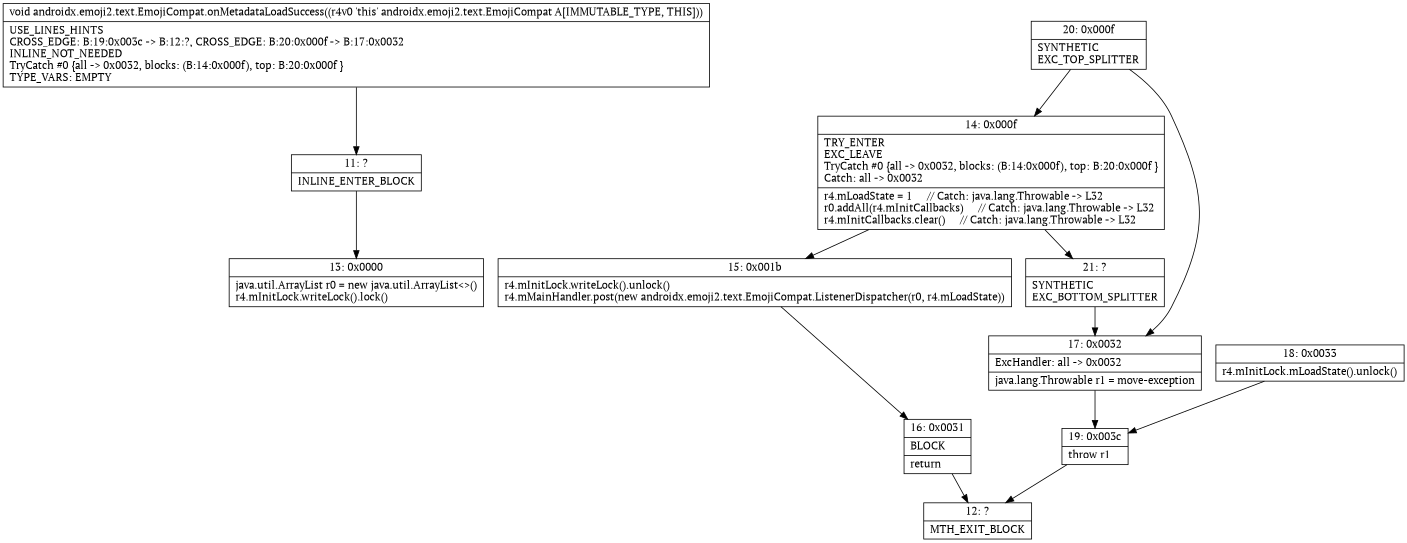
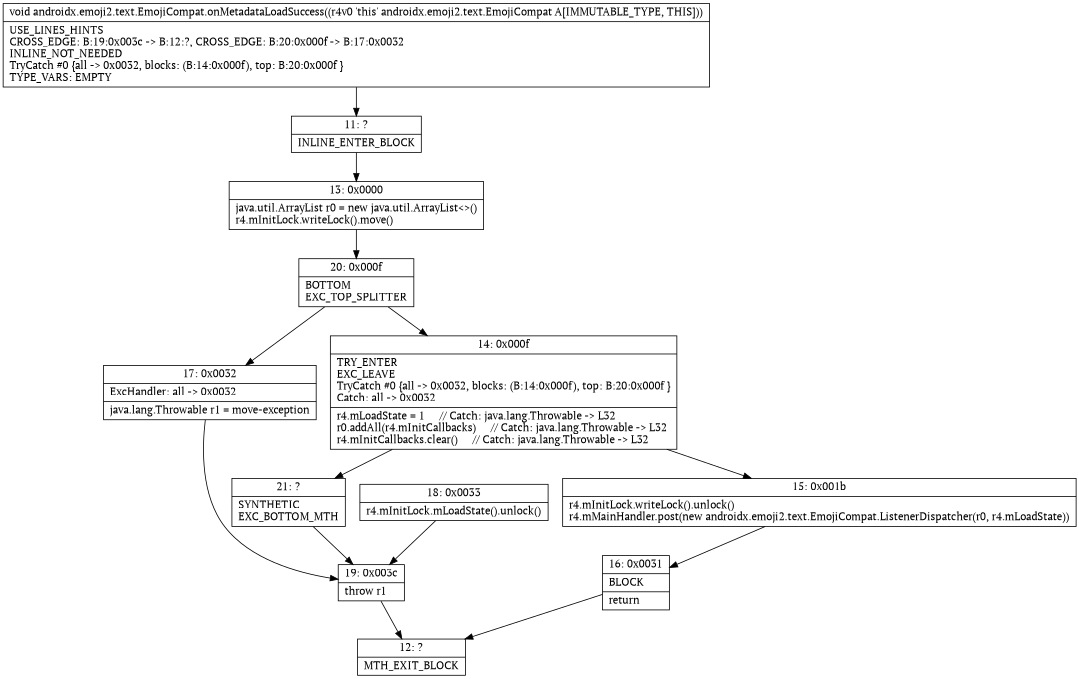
(1069, 48) -> (328, 285)
none -> (356, 240)
(312, 297) -> (315, 220)
(1095, 297) -> (289, 517)
(1095, 317) -> (330, 543)
